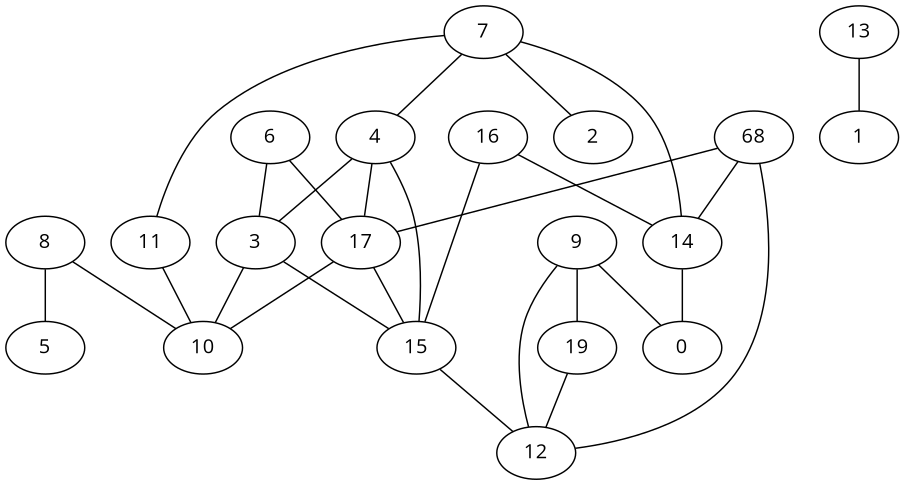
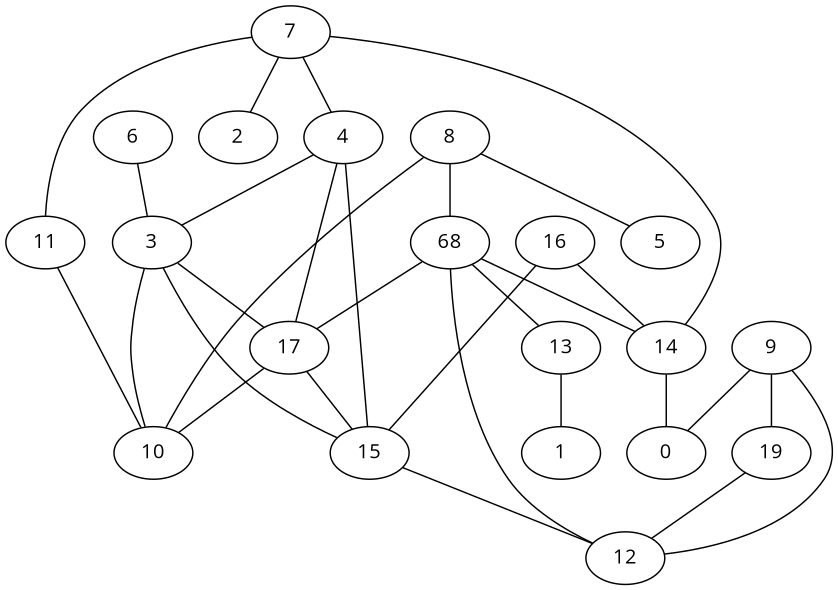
(309, 183) -> (221, 295)
none -> (450, 190)
none -> (501, 291)
